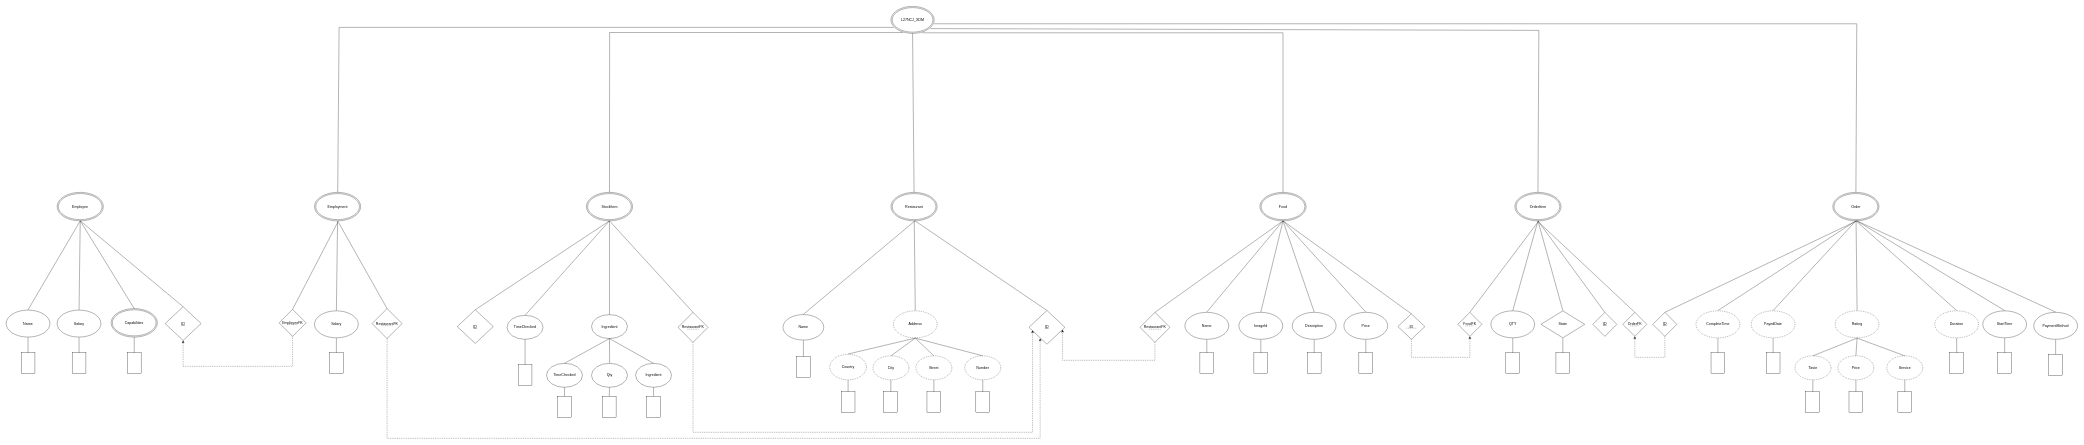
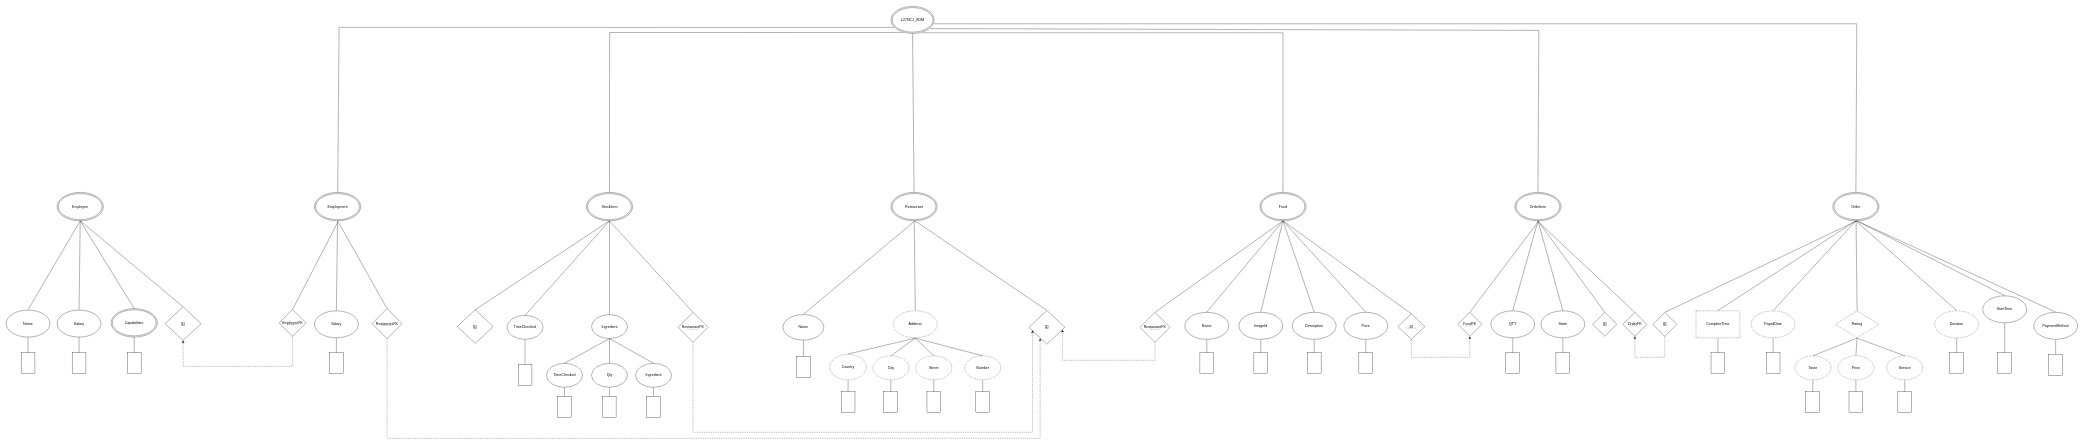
(1563, 324) -> (1563, 324)
(1718, 324) -> (1718, 324)
(1857, 324) -> (1857, 324)
(2005, 324) -> (2005, 309)
